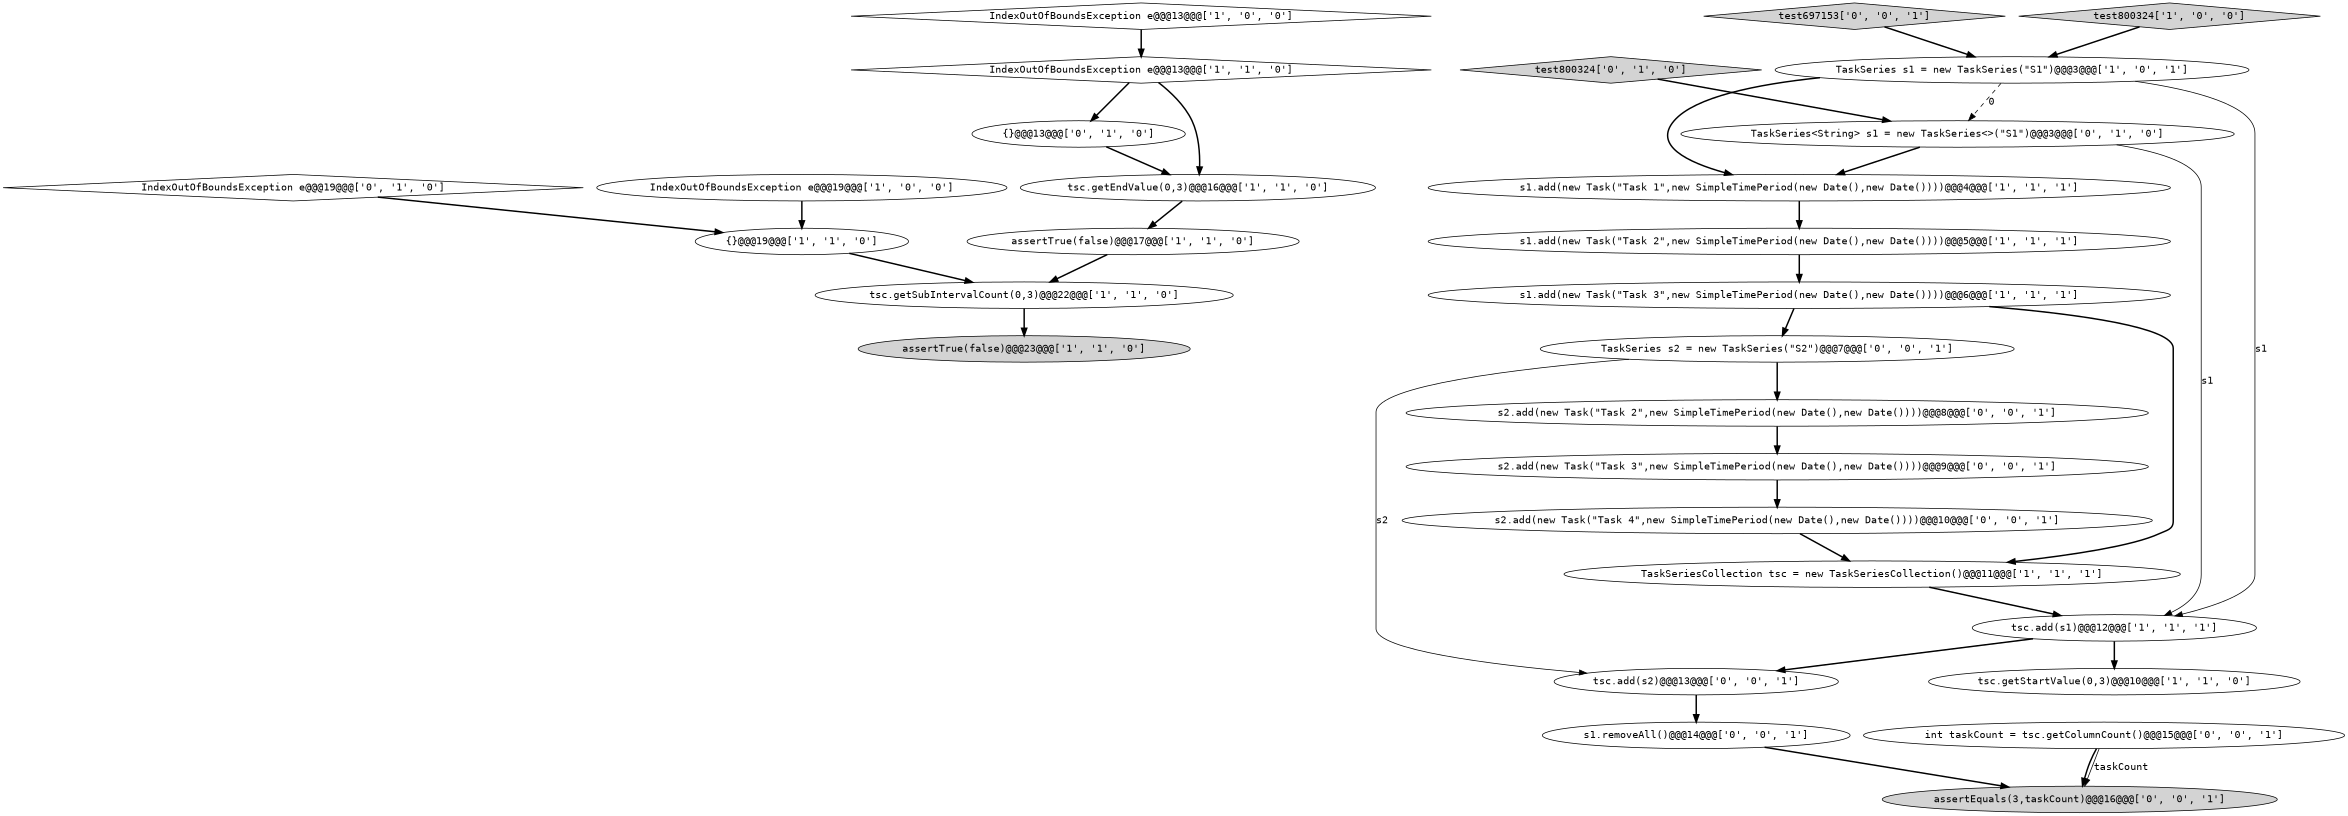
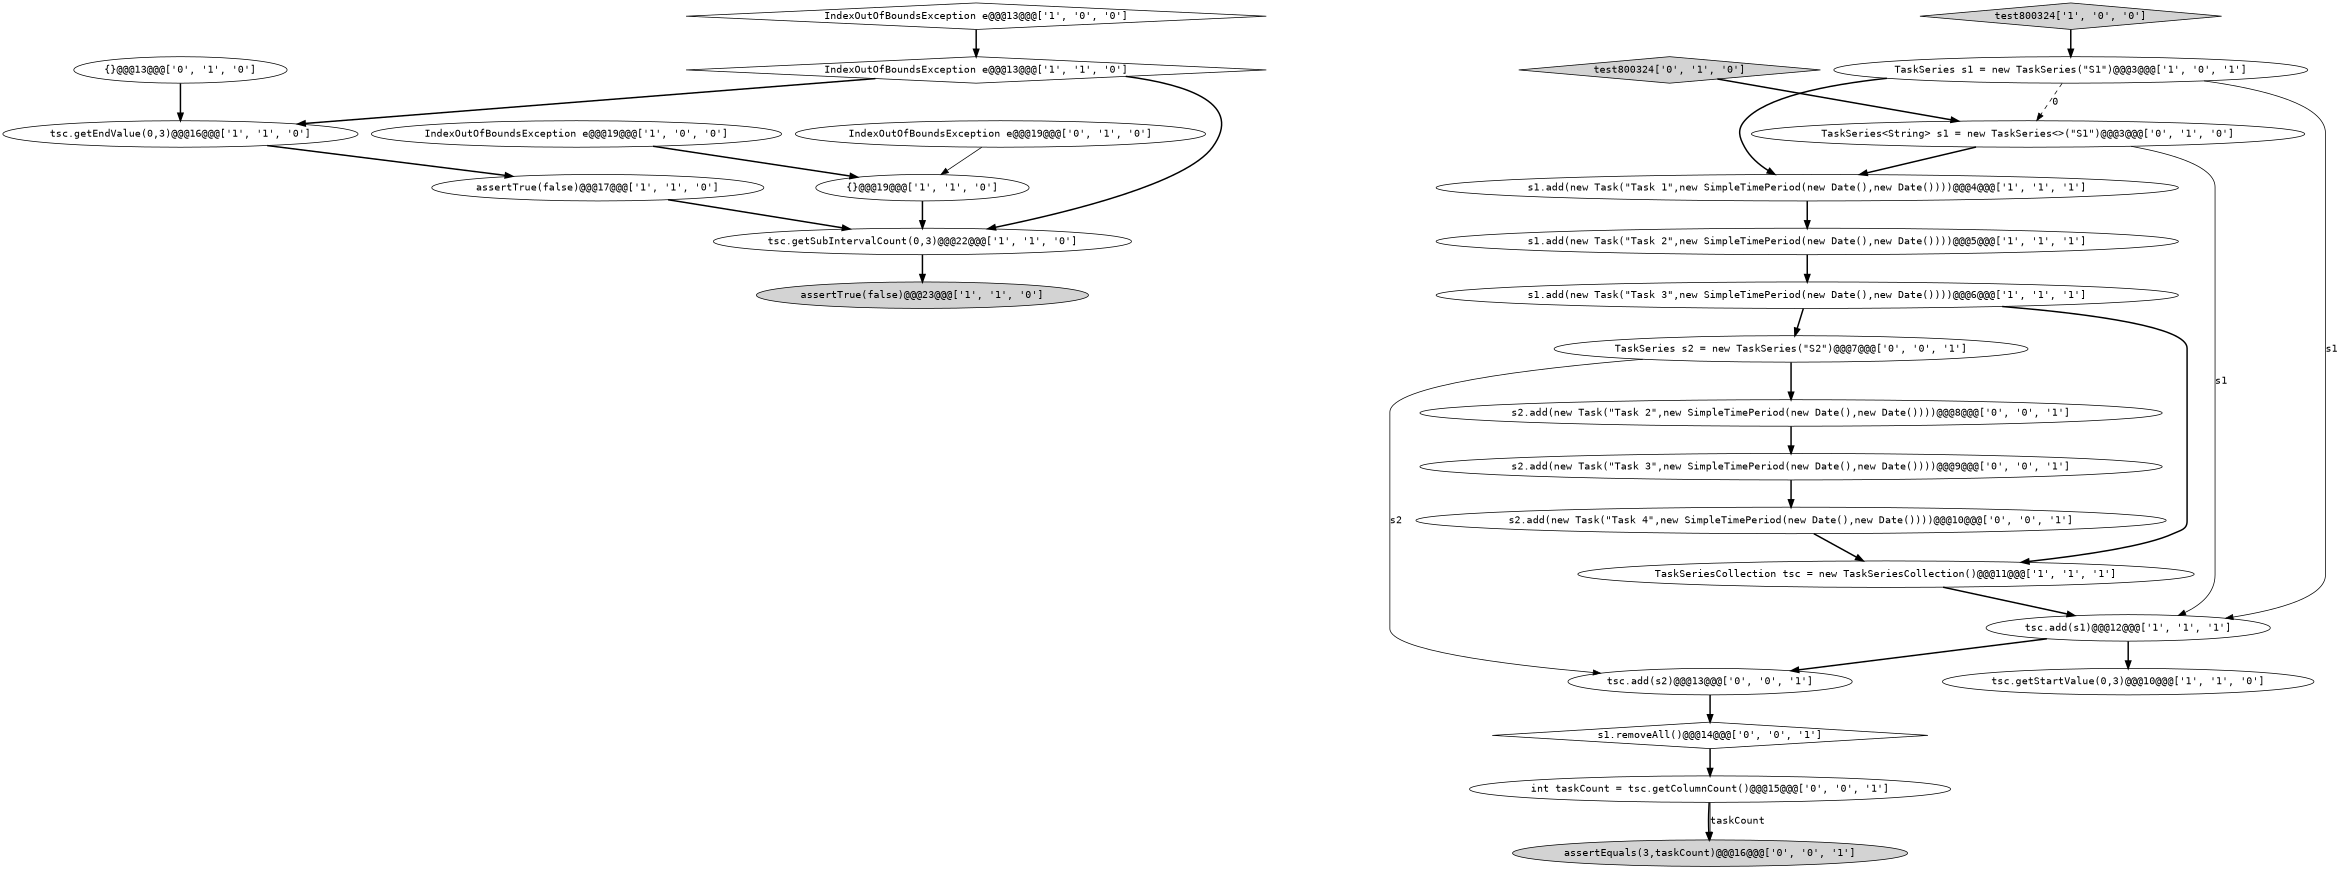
(1854, 16) -> none
(1113, 99) -> (1174, 174)
(293, 188) -> (1000, 134)
(546, 214) -> (965, 159)
(1696, 735) -> (1710, 735)
(1883, 767) -> (1710, 759)
